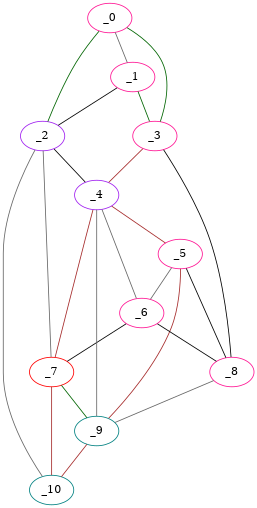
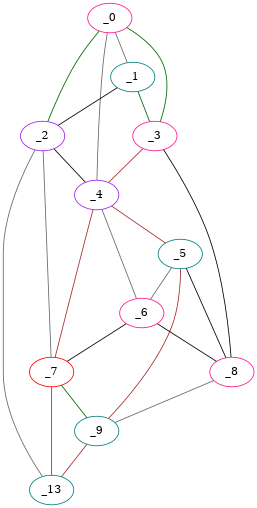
(133, 77) -> (133, 77)
(180, 254) -> (180, 254)
(97, 313) -> (100, 106)
(52, 490) -> (52, 490)
